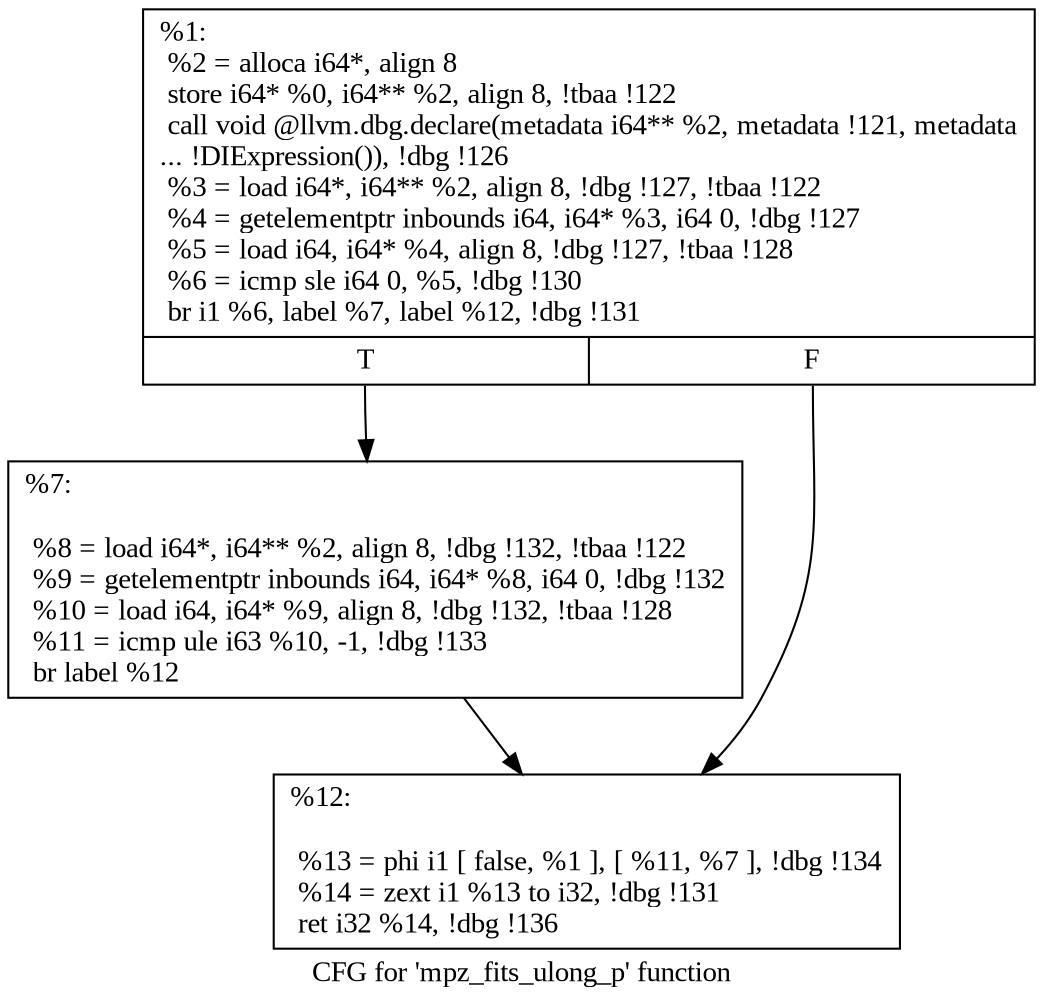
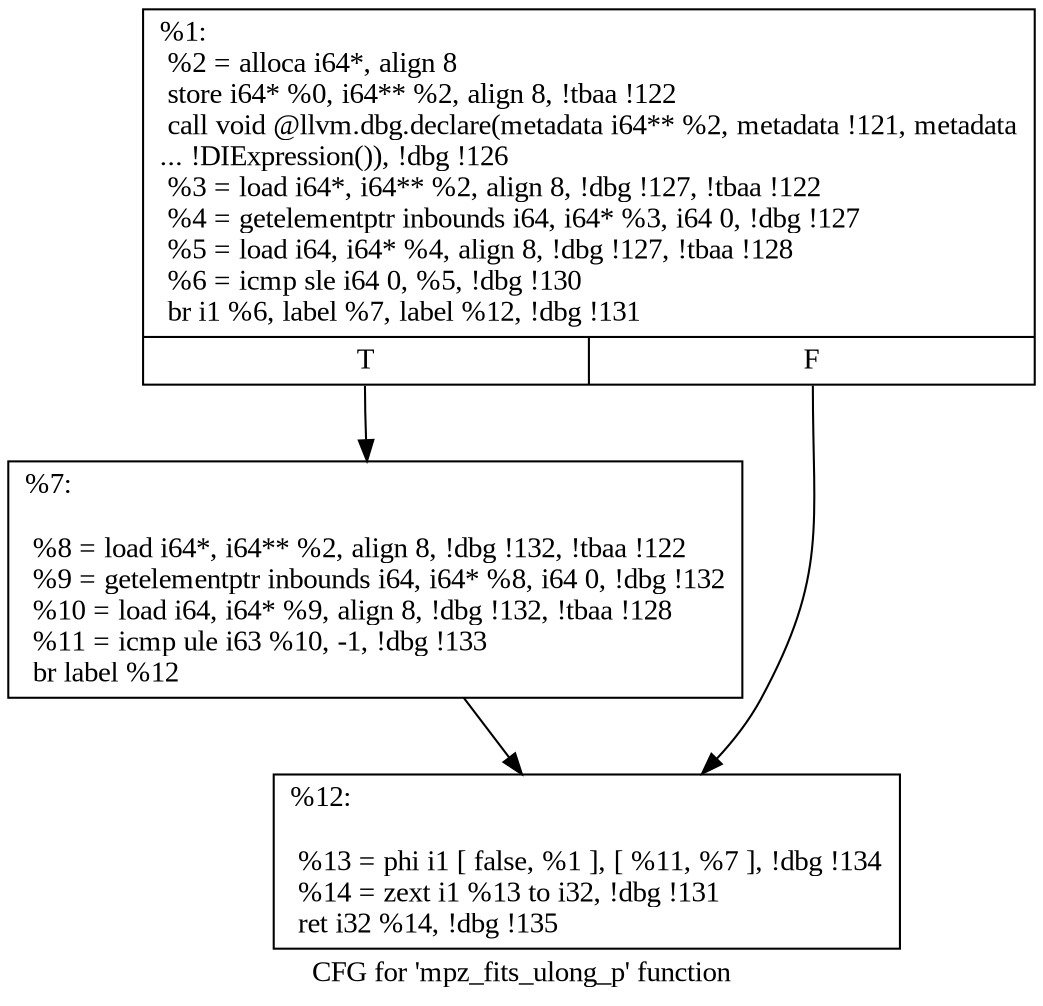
(425, 924) -> (425, 924)
